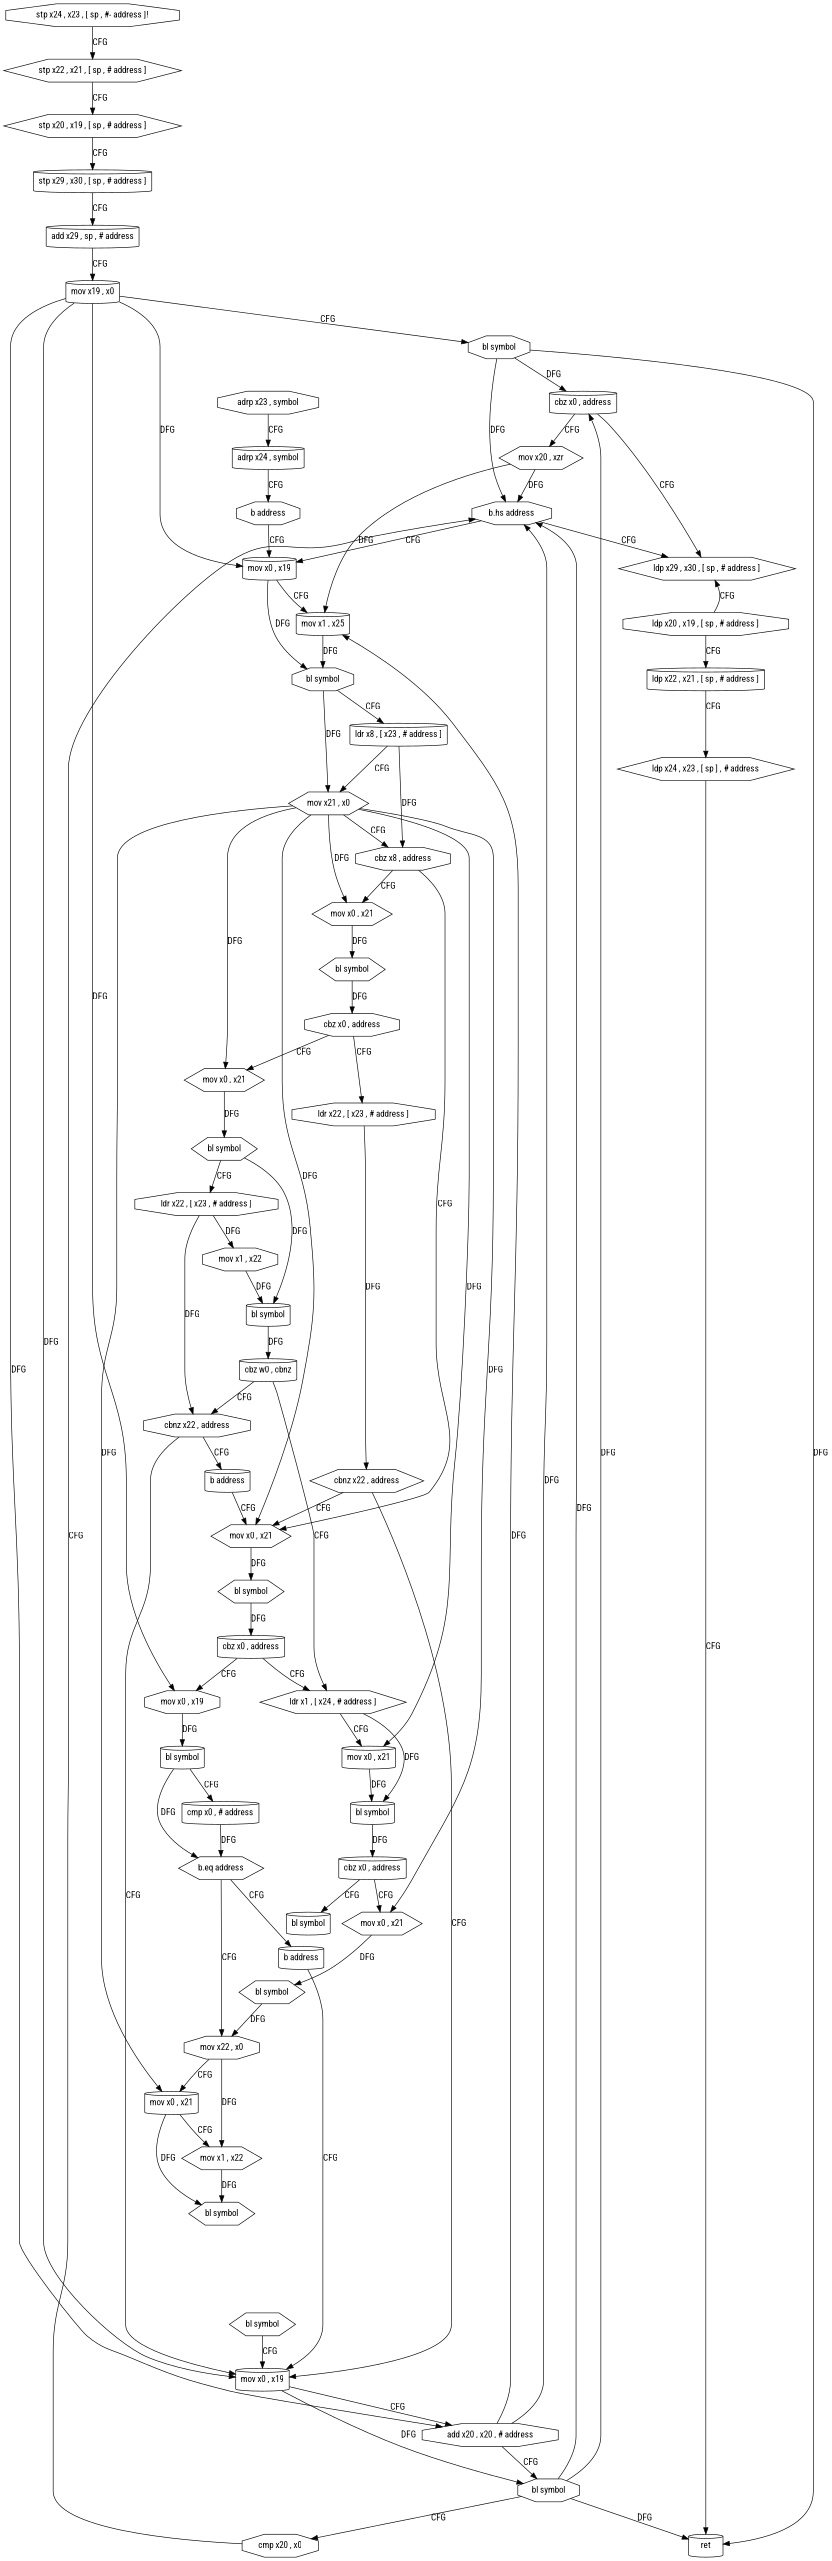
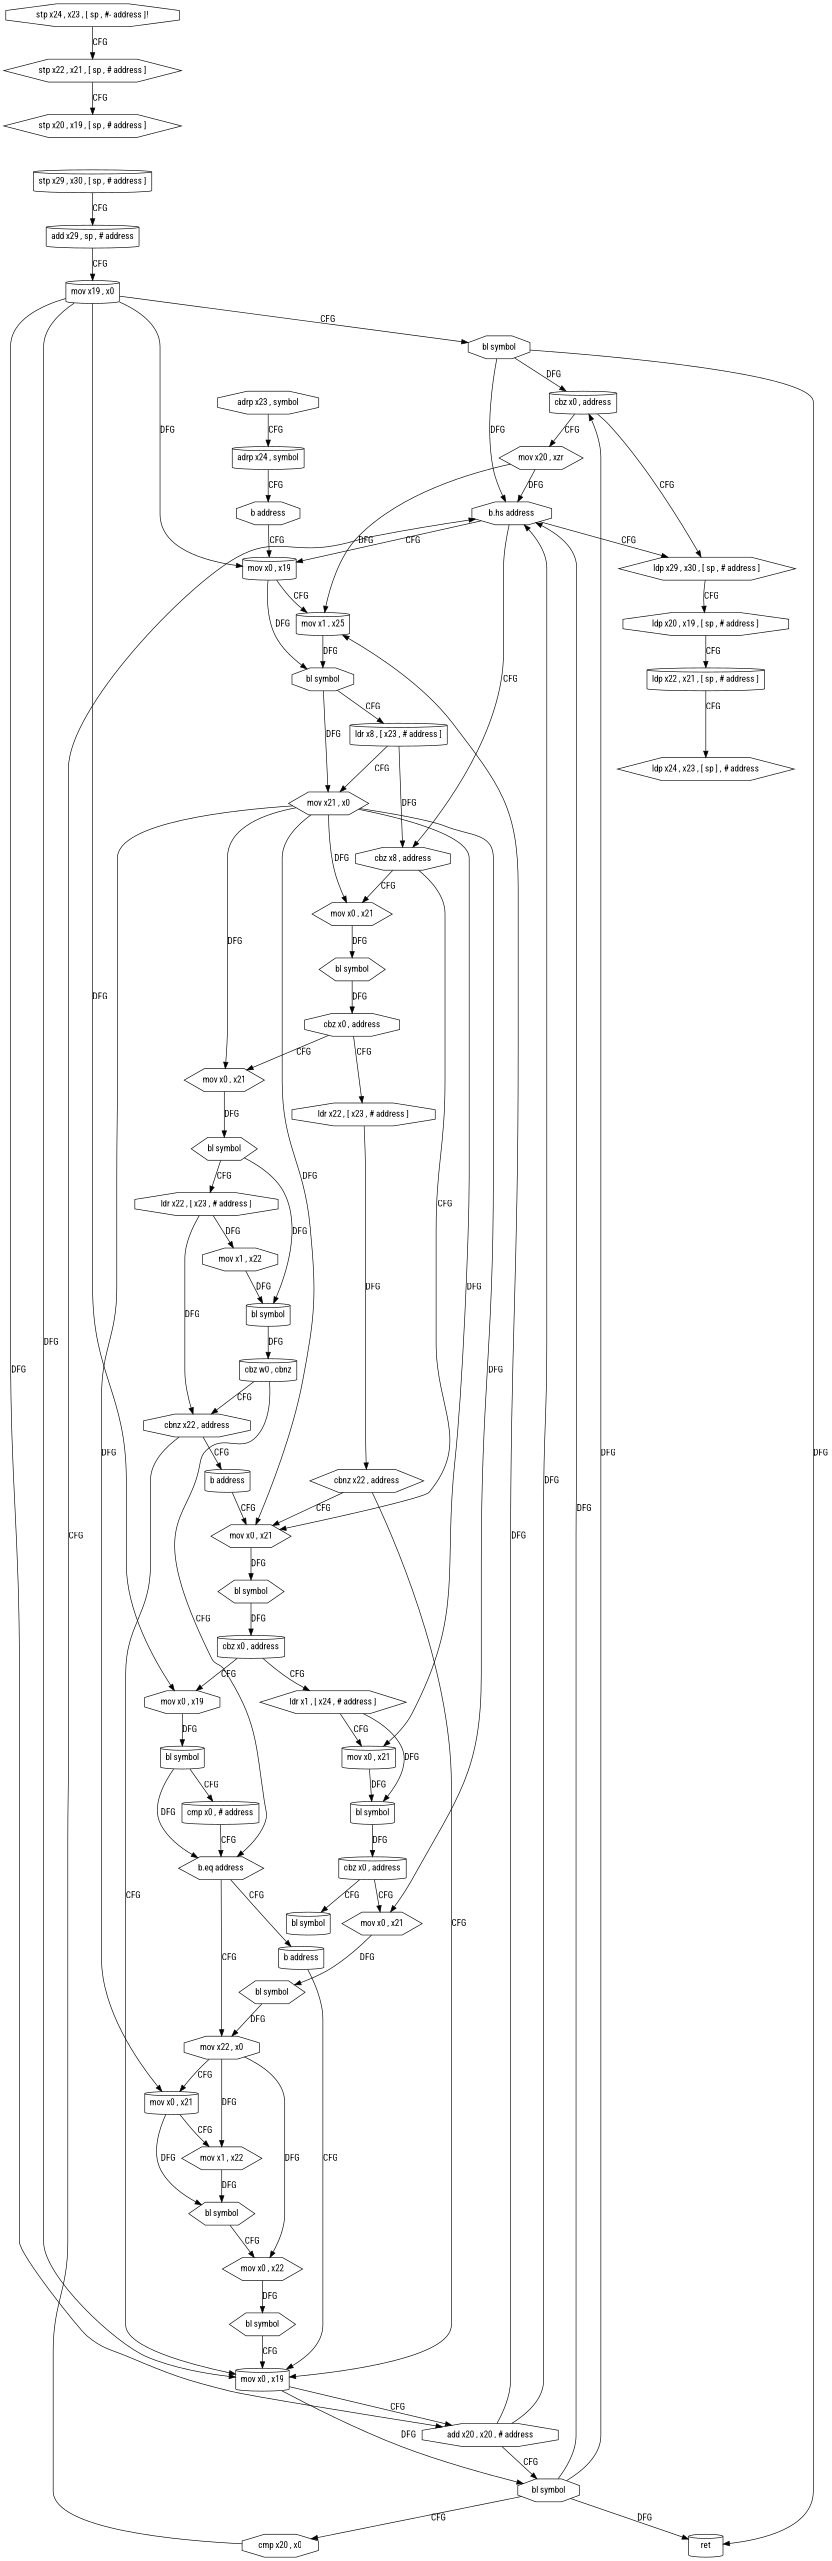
(93, 150) -> none
(720, 600) -> (704, 593)
(363, 829) -> (498, 694)
(313, 1531) -> (188, 1605)
(706, 1654) -> none
(229, 1841) -> (229, 1841)
none -> (262, 2269)
